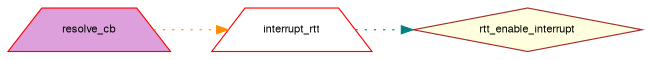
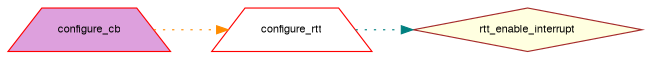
(89, 30) -> (89, 30)
(292, 30) -> (292, 30)
